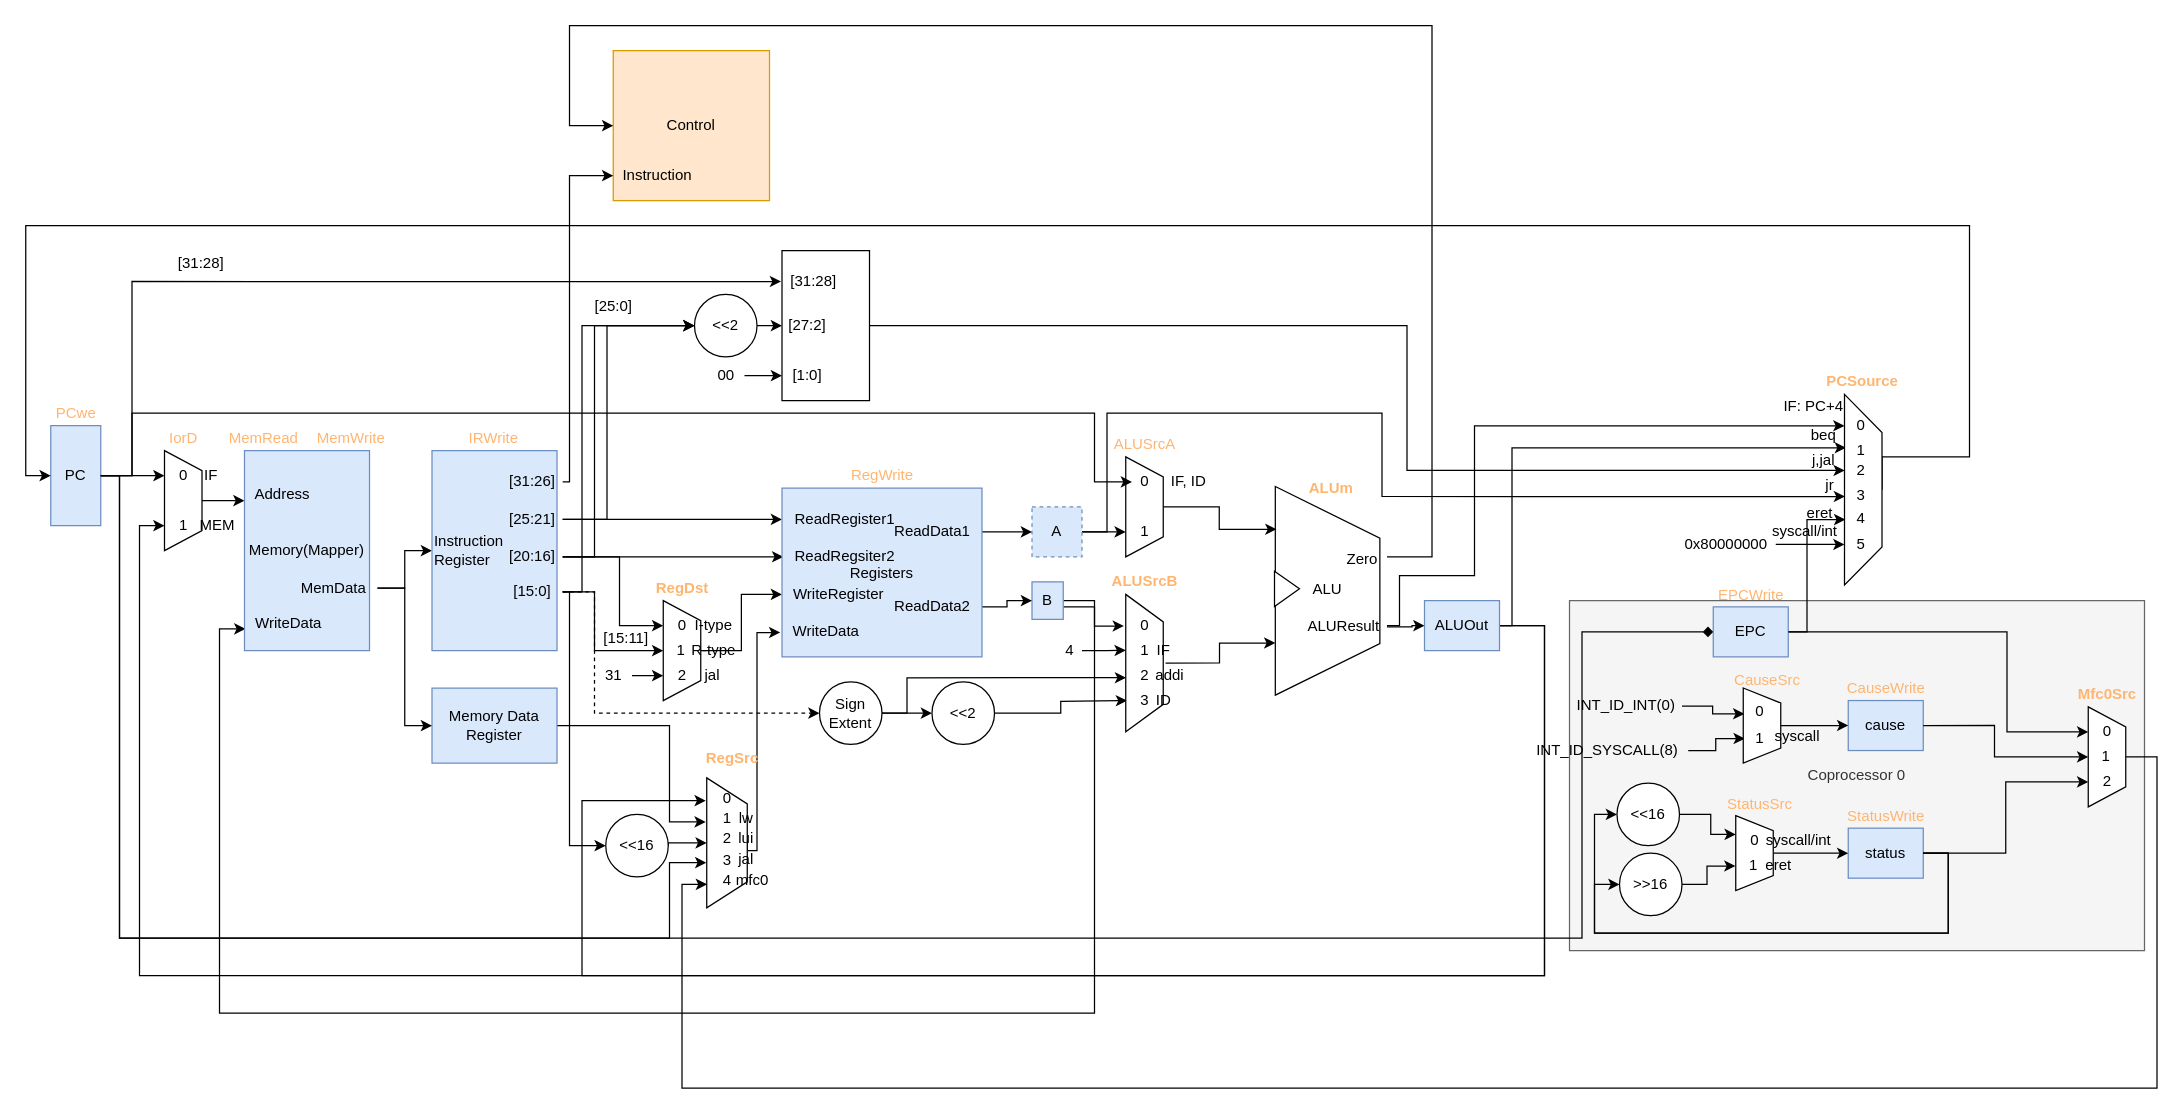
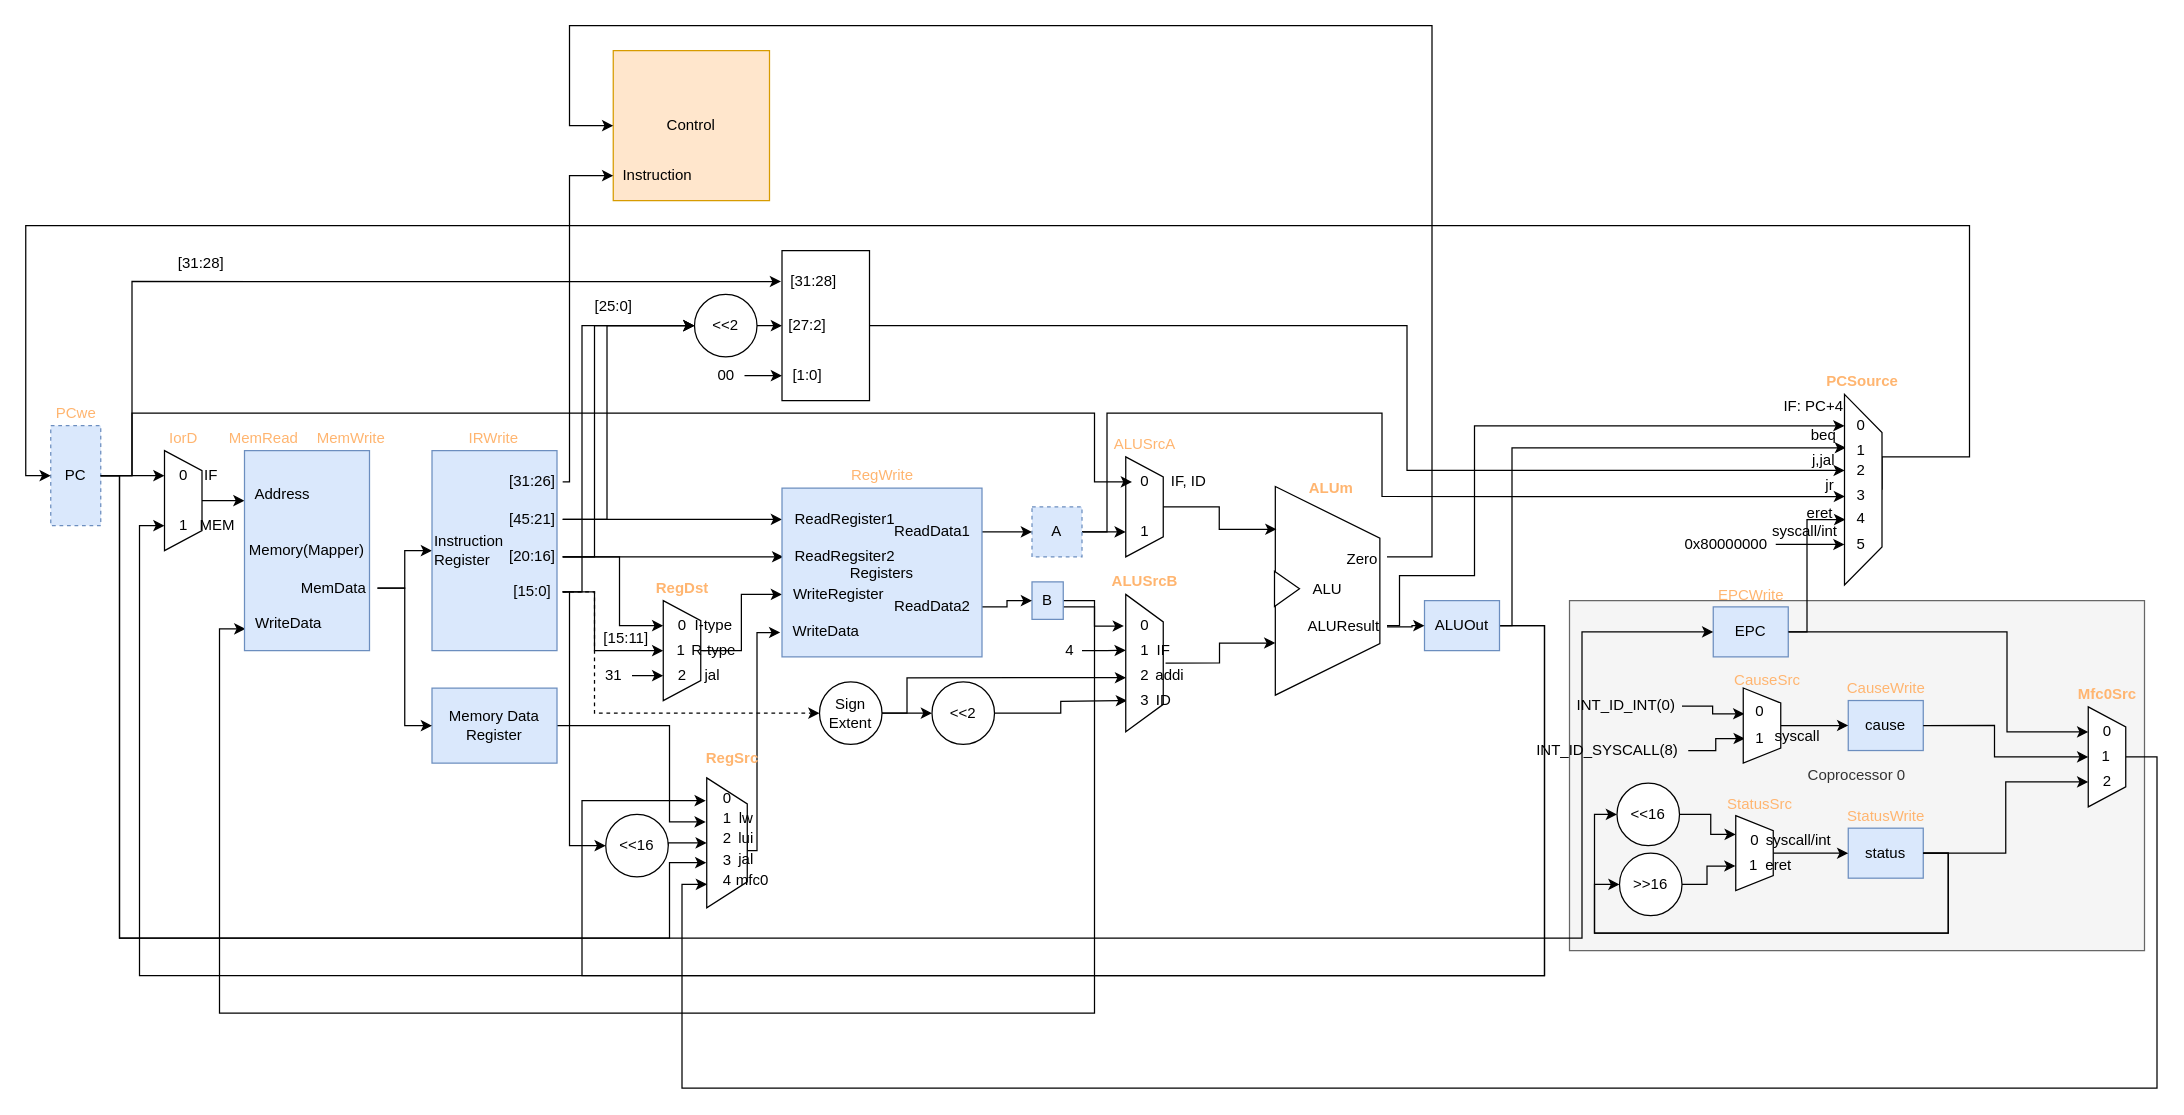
(76, 476) -> (76, 476)
(533, 519) -> (533, 519)
(1702, 632) -> (1703, 632)
